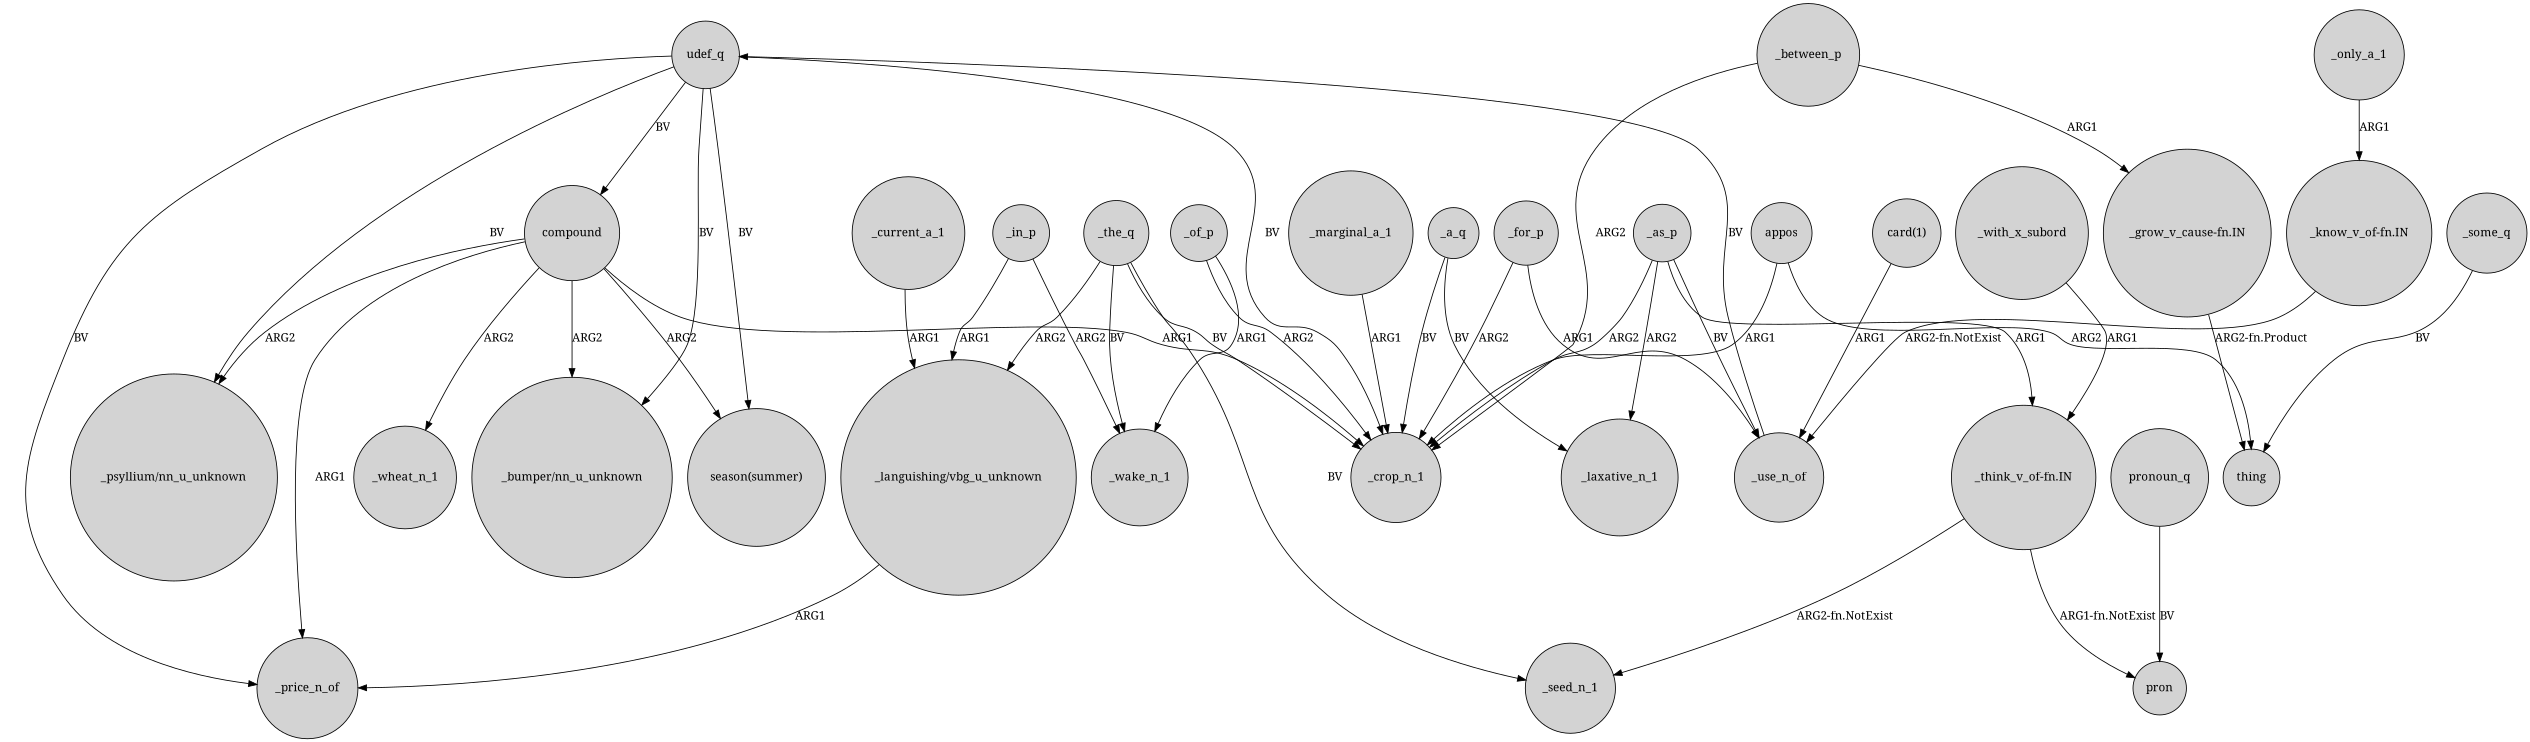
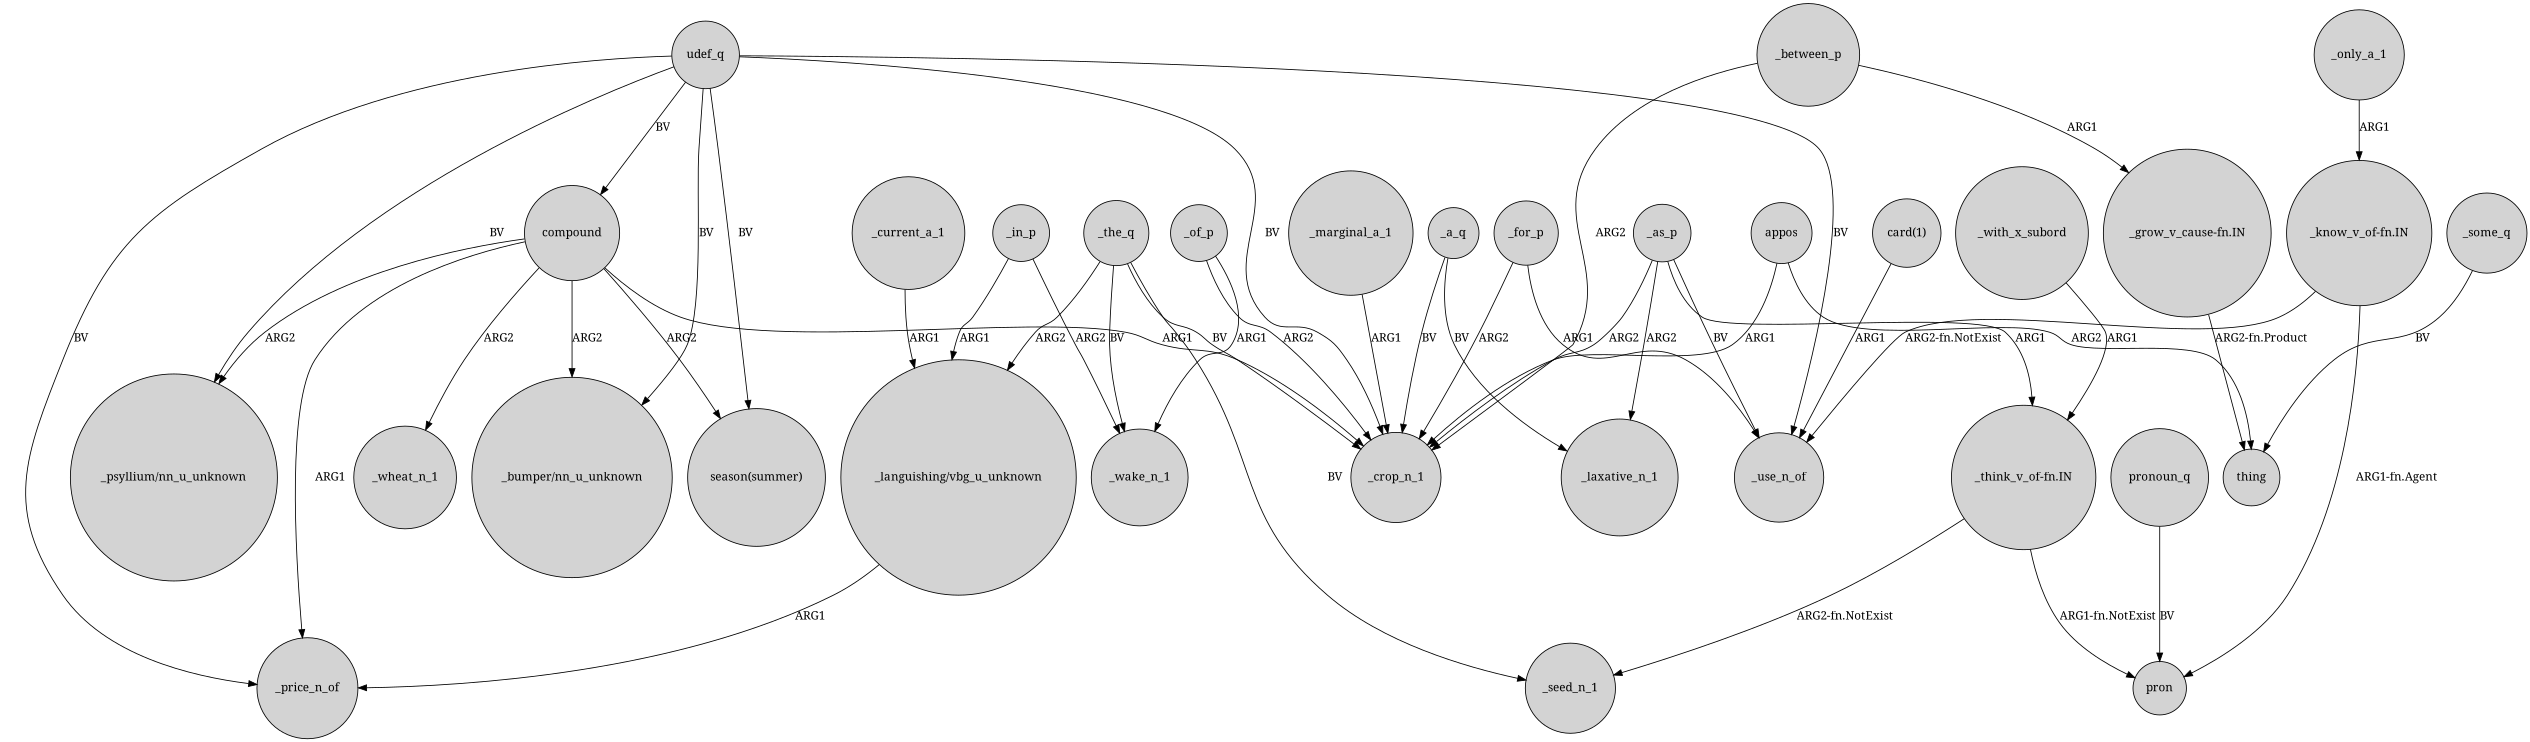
(1377, 89) -> (1426, 78)
none -> (2325, 515)
